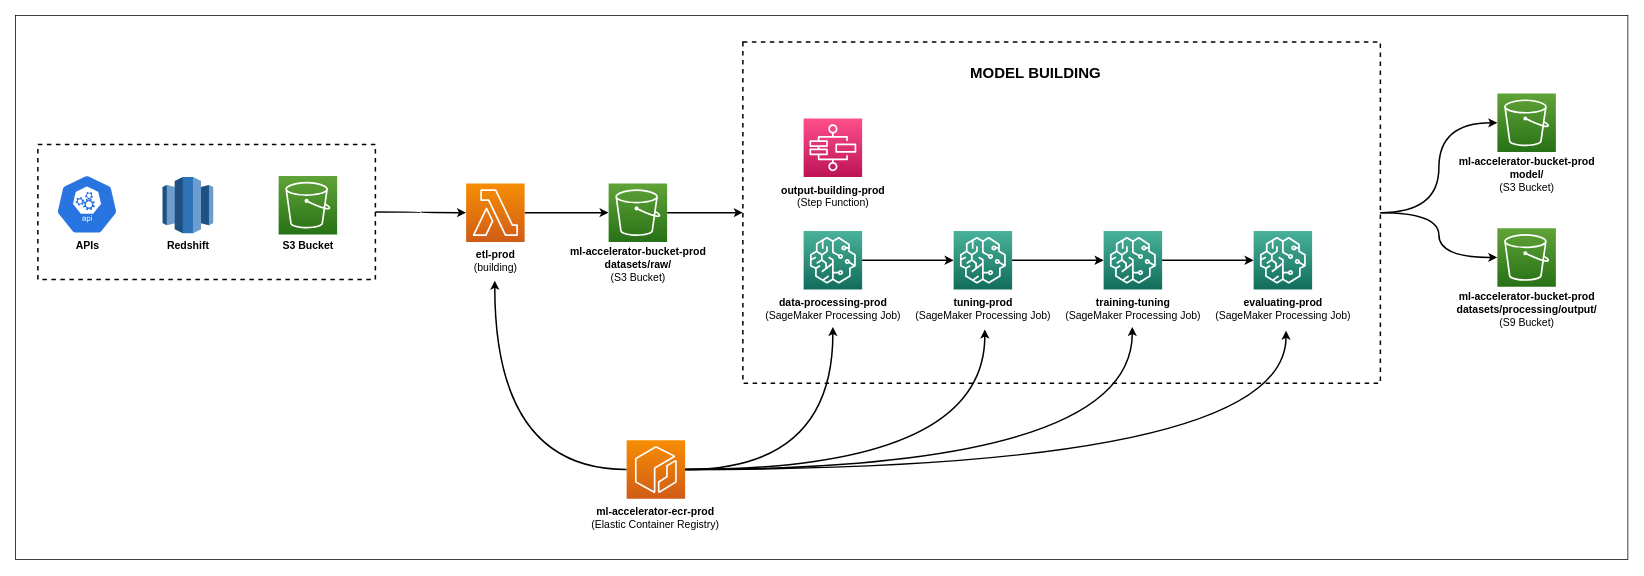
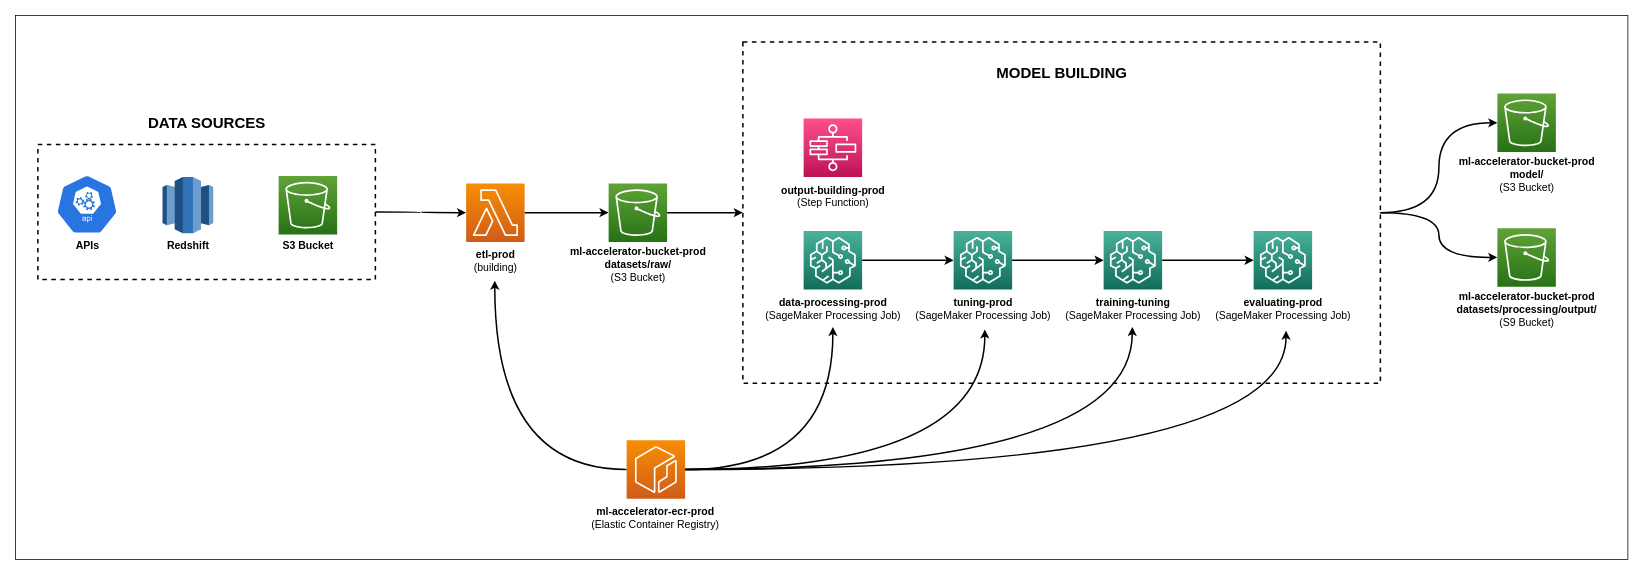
(1035, 72) -> (1062, 72)
none -> (207, 122)
